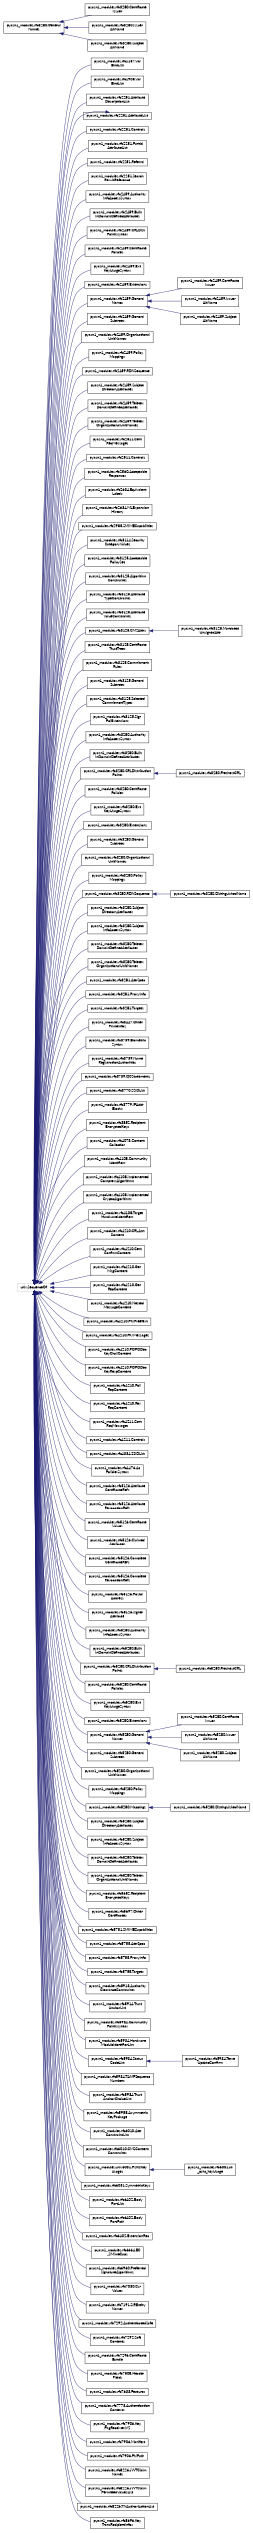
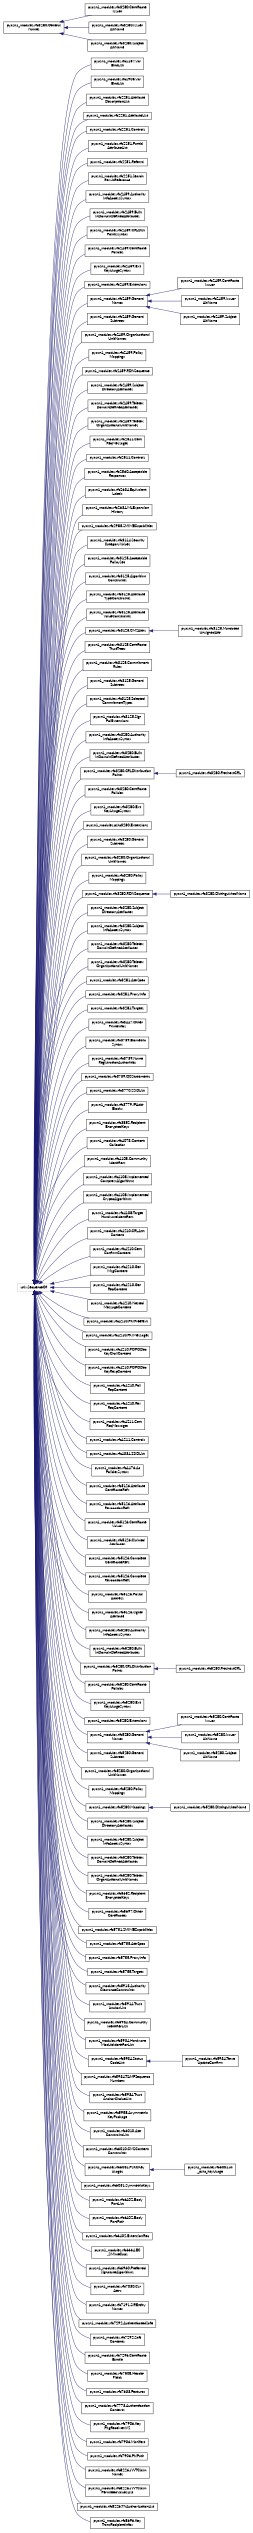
(41, 685) -> (40, 696)
(117, 826) -> (117, 826)
(117, 2025) -> (117, 2025)
(117, 2170) -> (117, 2170)
(117, 2289) -> (117, 2289)
